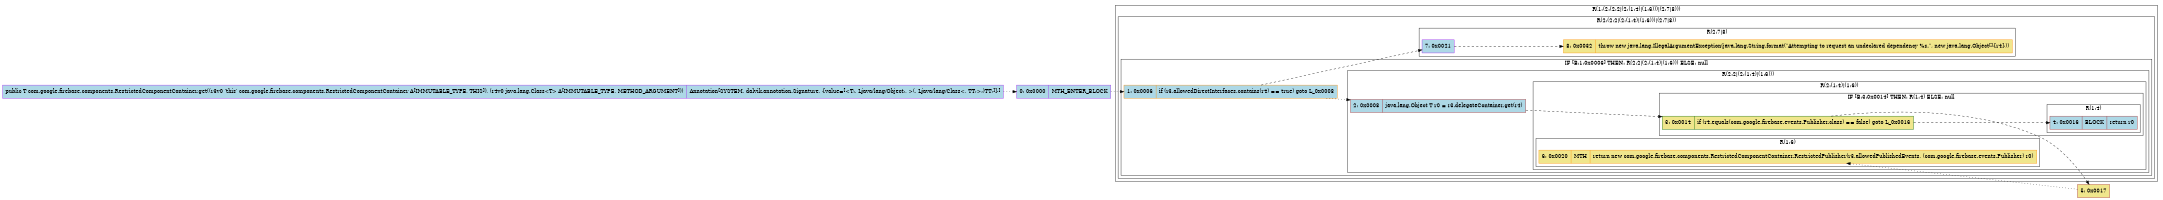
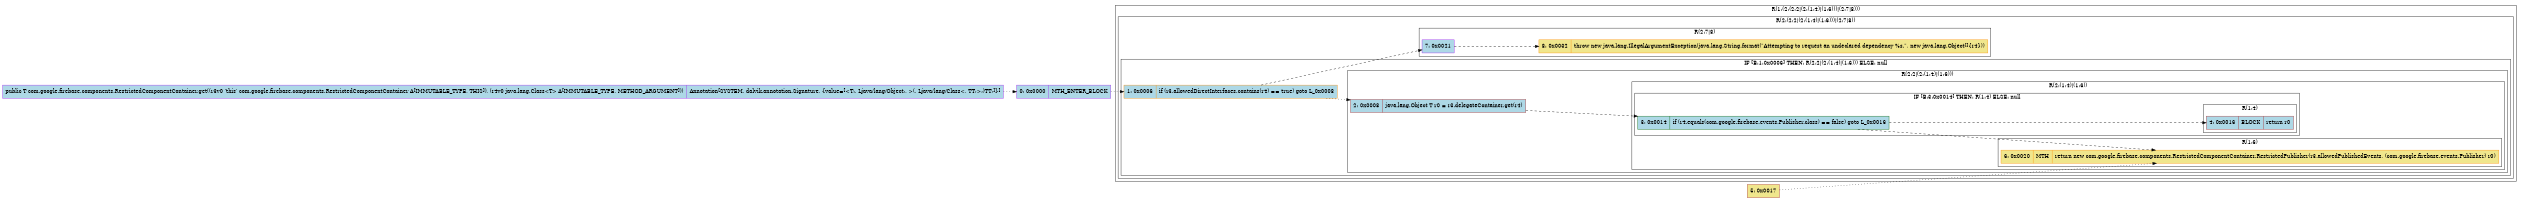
(1970, 117) -> (1990, 139)
(1788, 123) -> (1763, 123)
